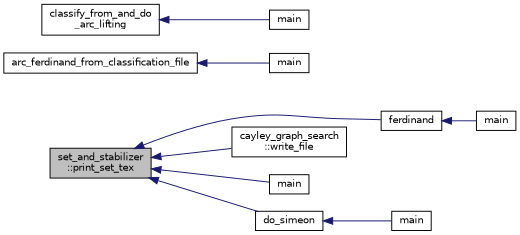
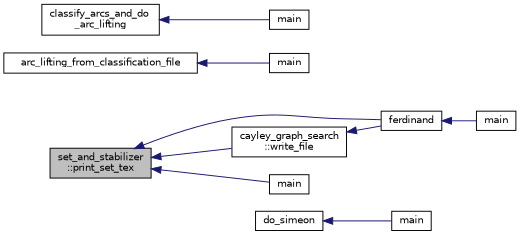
(101, 20) -> (101, 20)
(101, 63) -> (101, 63)
none -> (369, 128)
(208, 196) -> none
